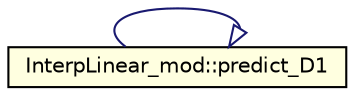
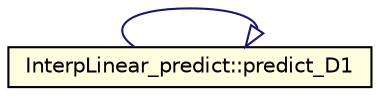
(177, 67) -> (190, 67)
